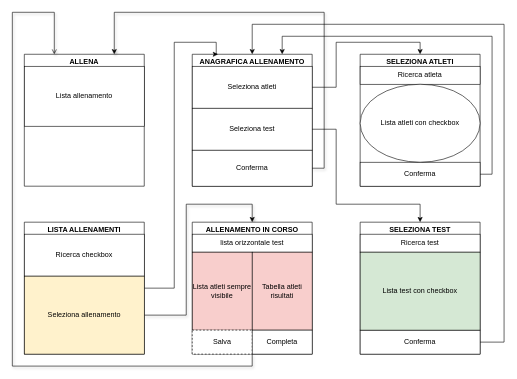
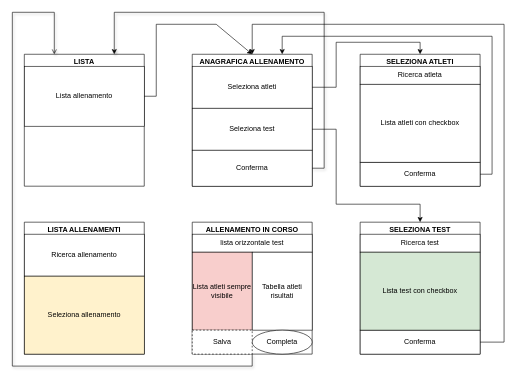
none -> (232, 37)
(84, 62) -> (84, 62)
(420, 123) -> (420, 123)
(174, 138) -> none
(251, 204) -> none
(84, 255) -> (84, 255)
(282, 291) -> (282, 291)
(282, 342) -> (282, 342)
